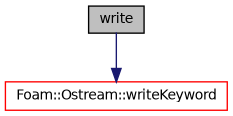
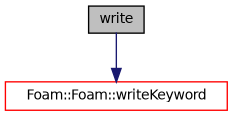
(116, 96) -> (116, 96)
